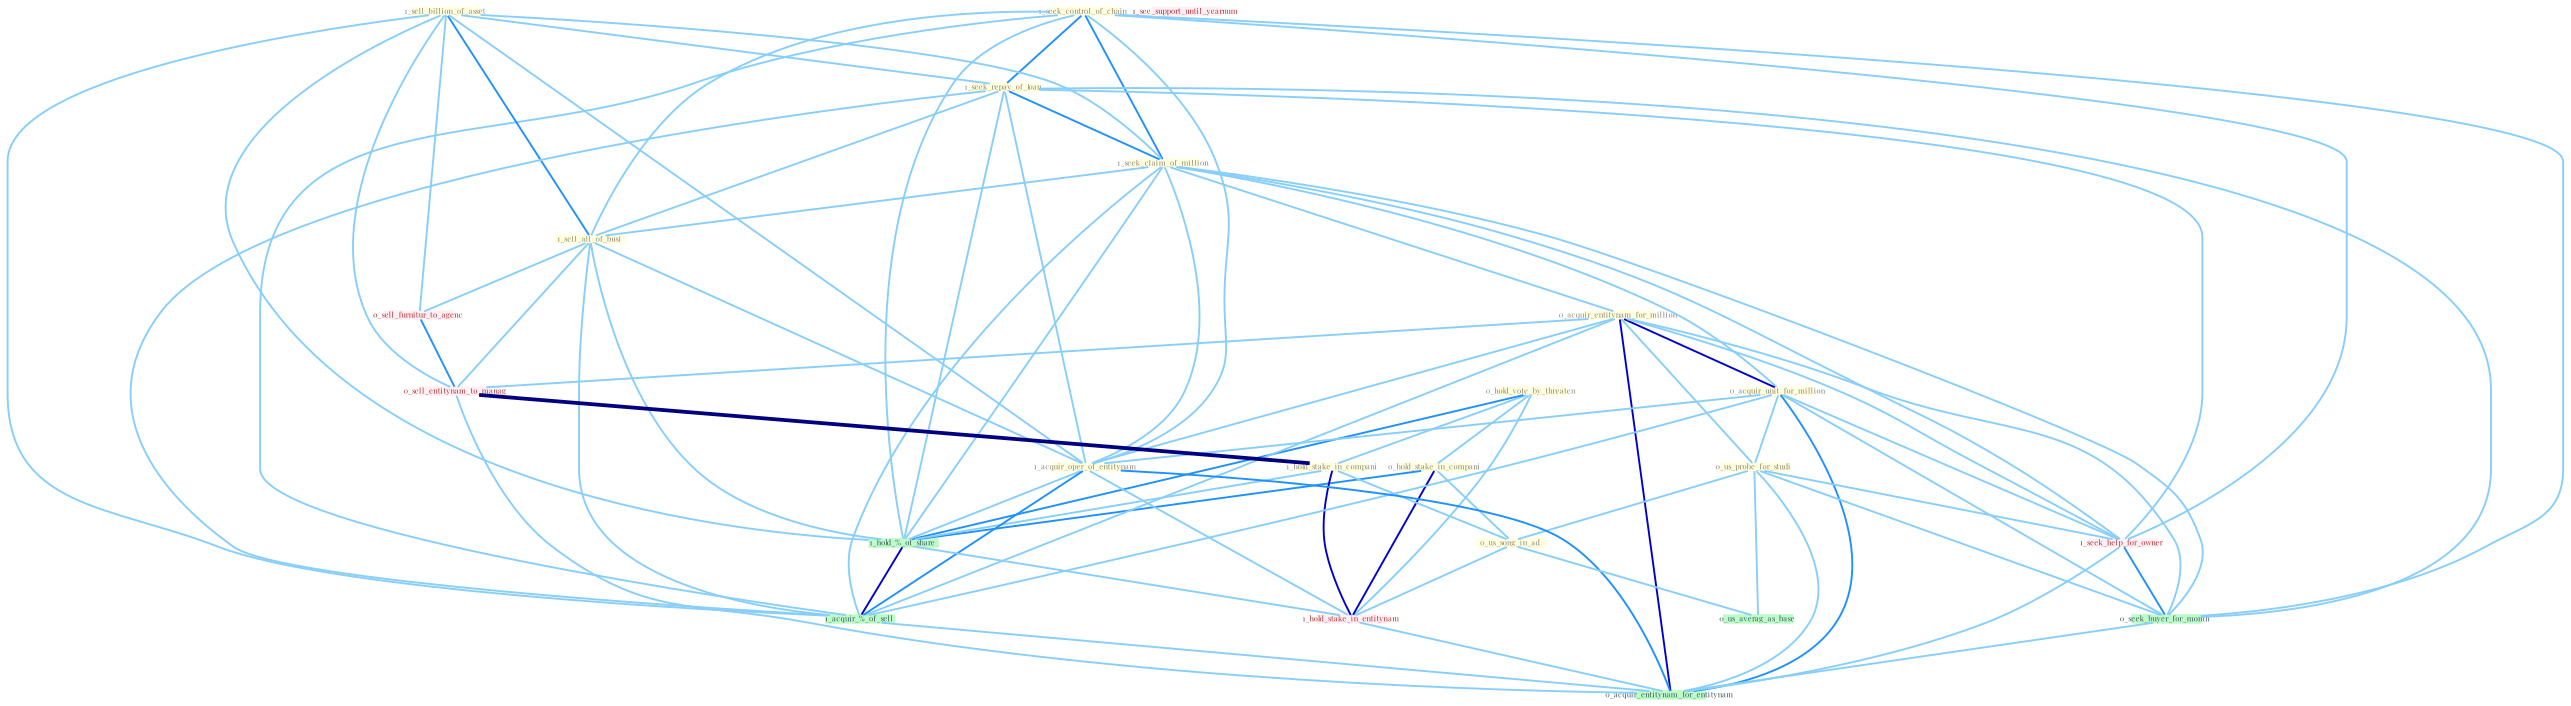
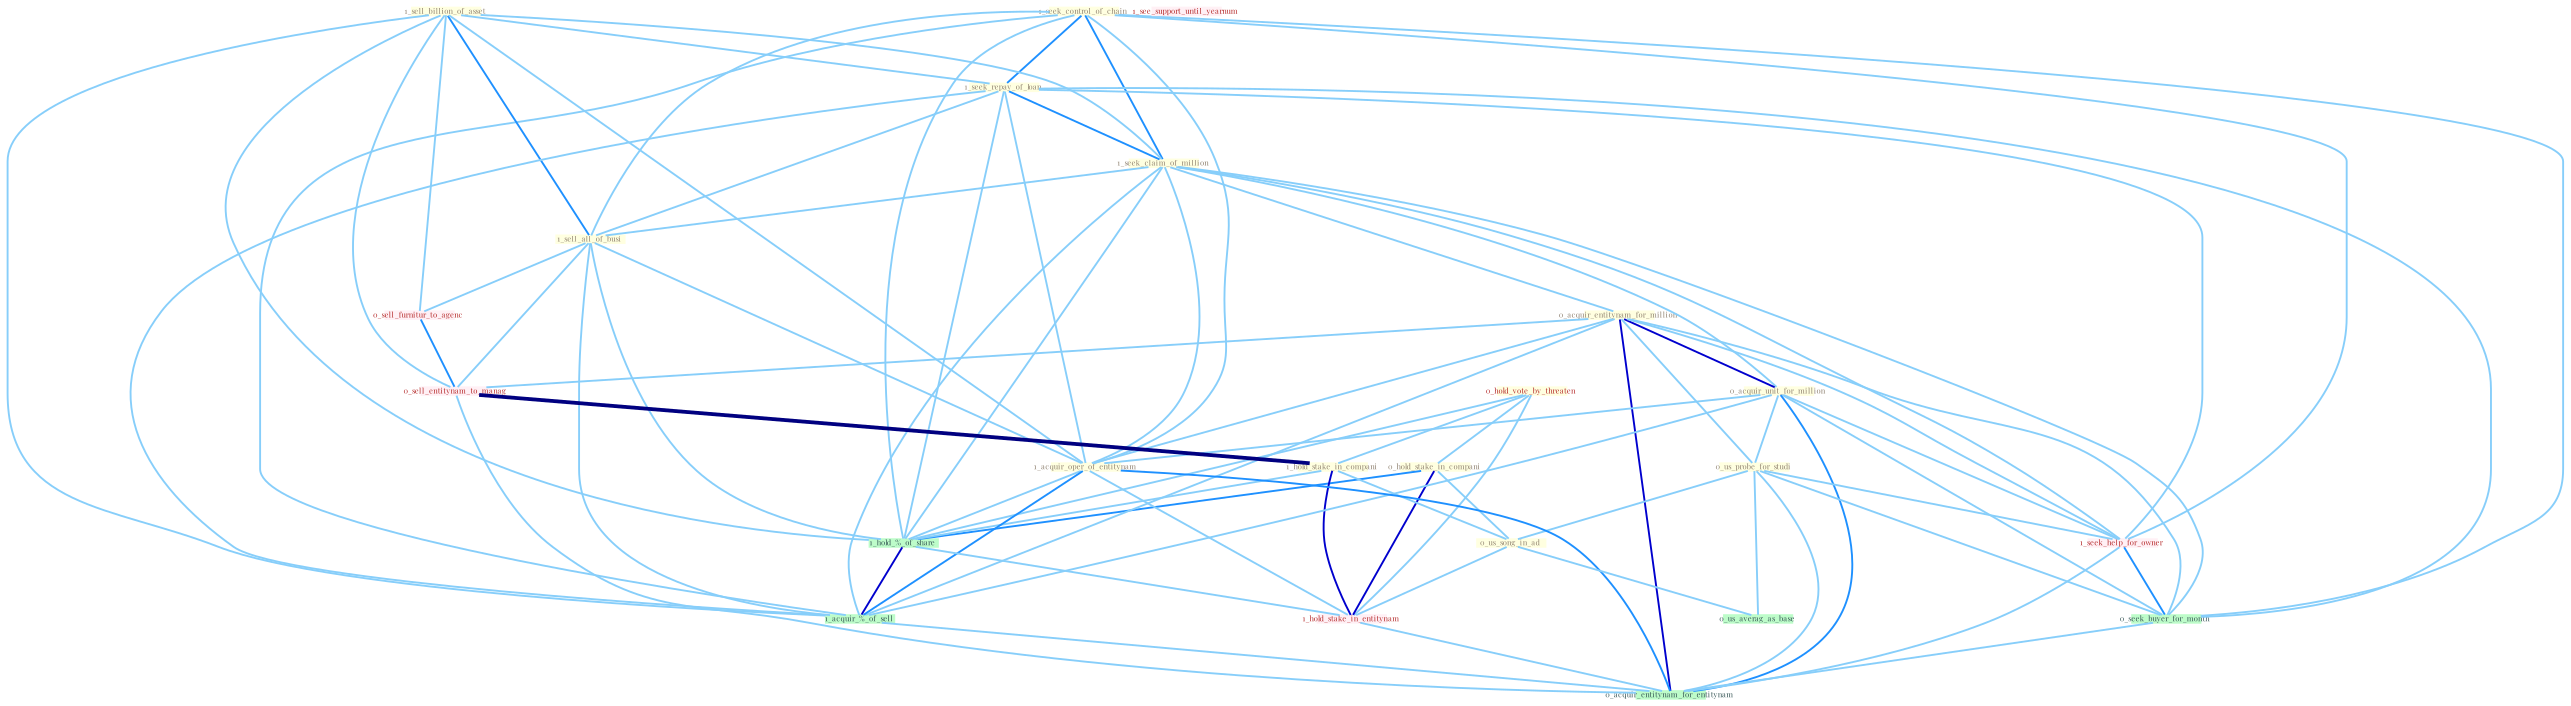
(1532, 391) -> (1532, 391)
(1141, 485) -> (1141, 485)
